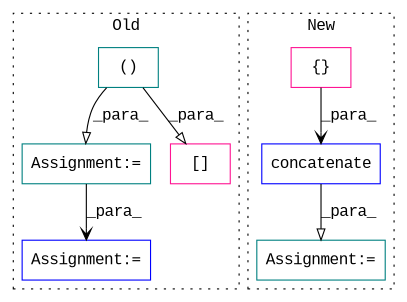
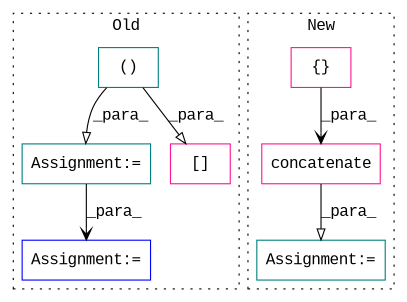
(321, 164) -> (321, 164)
